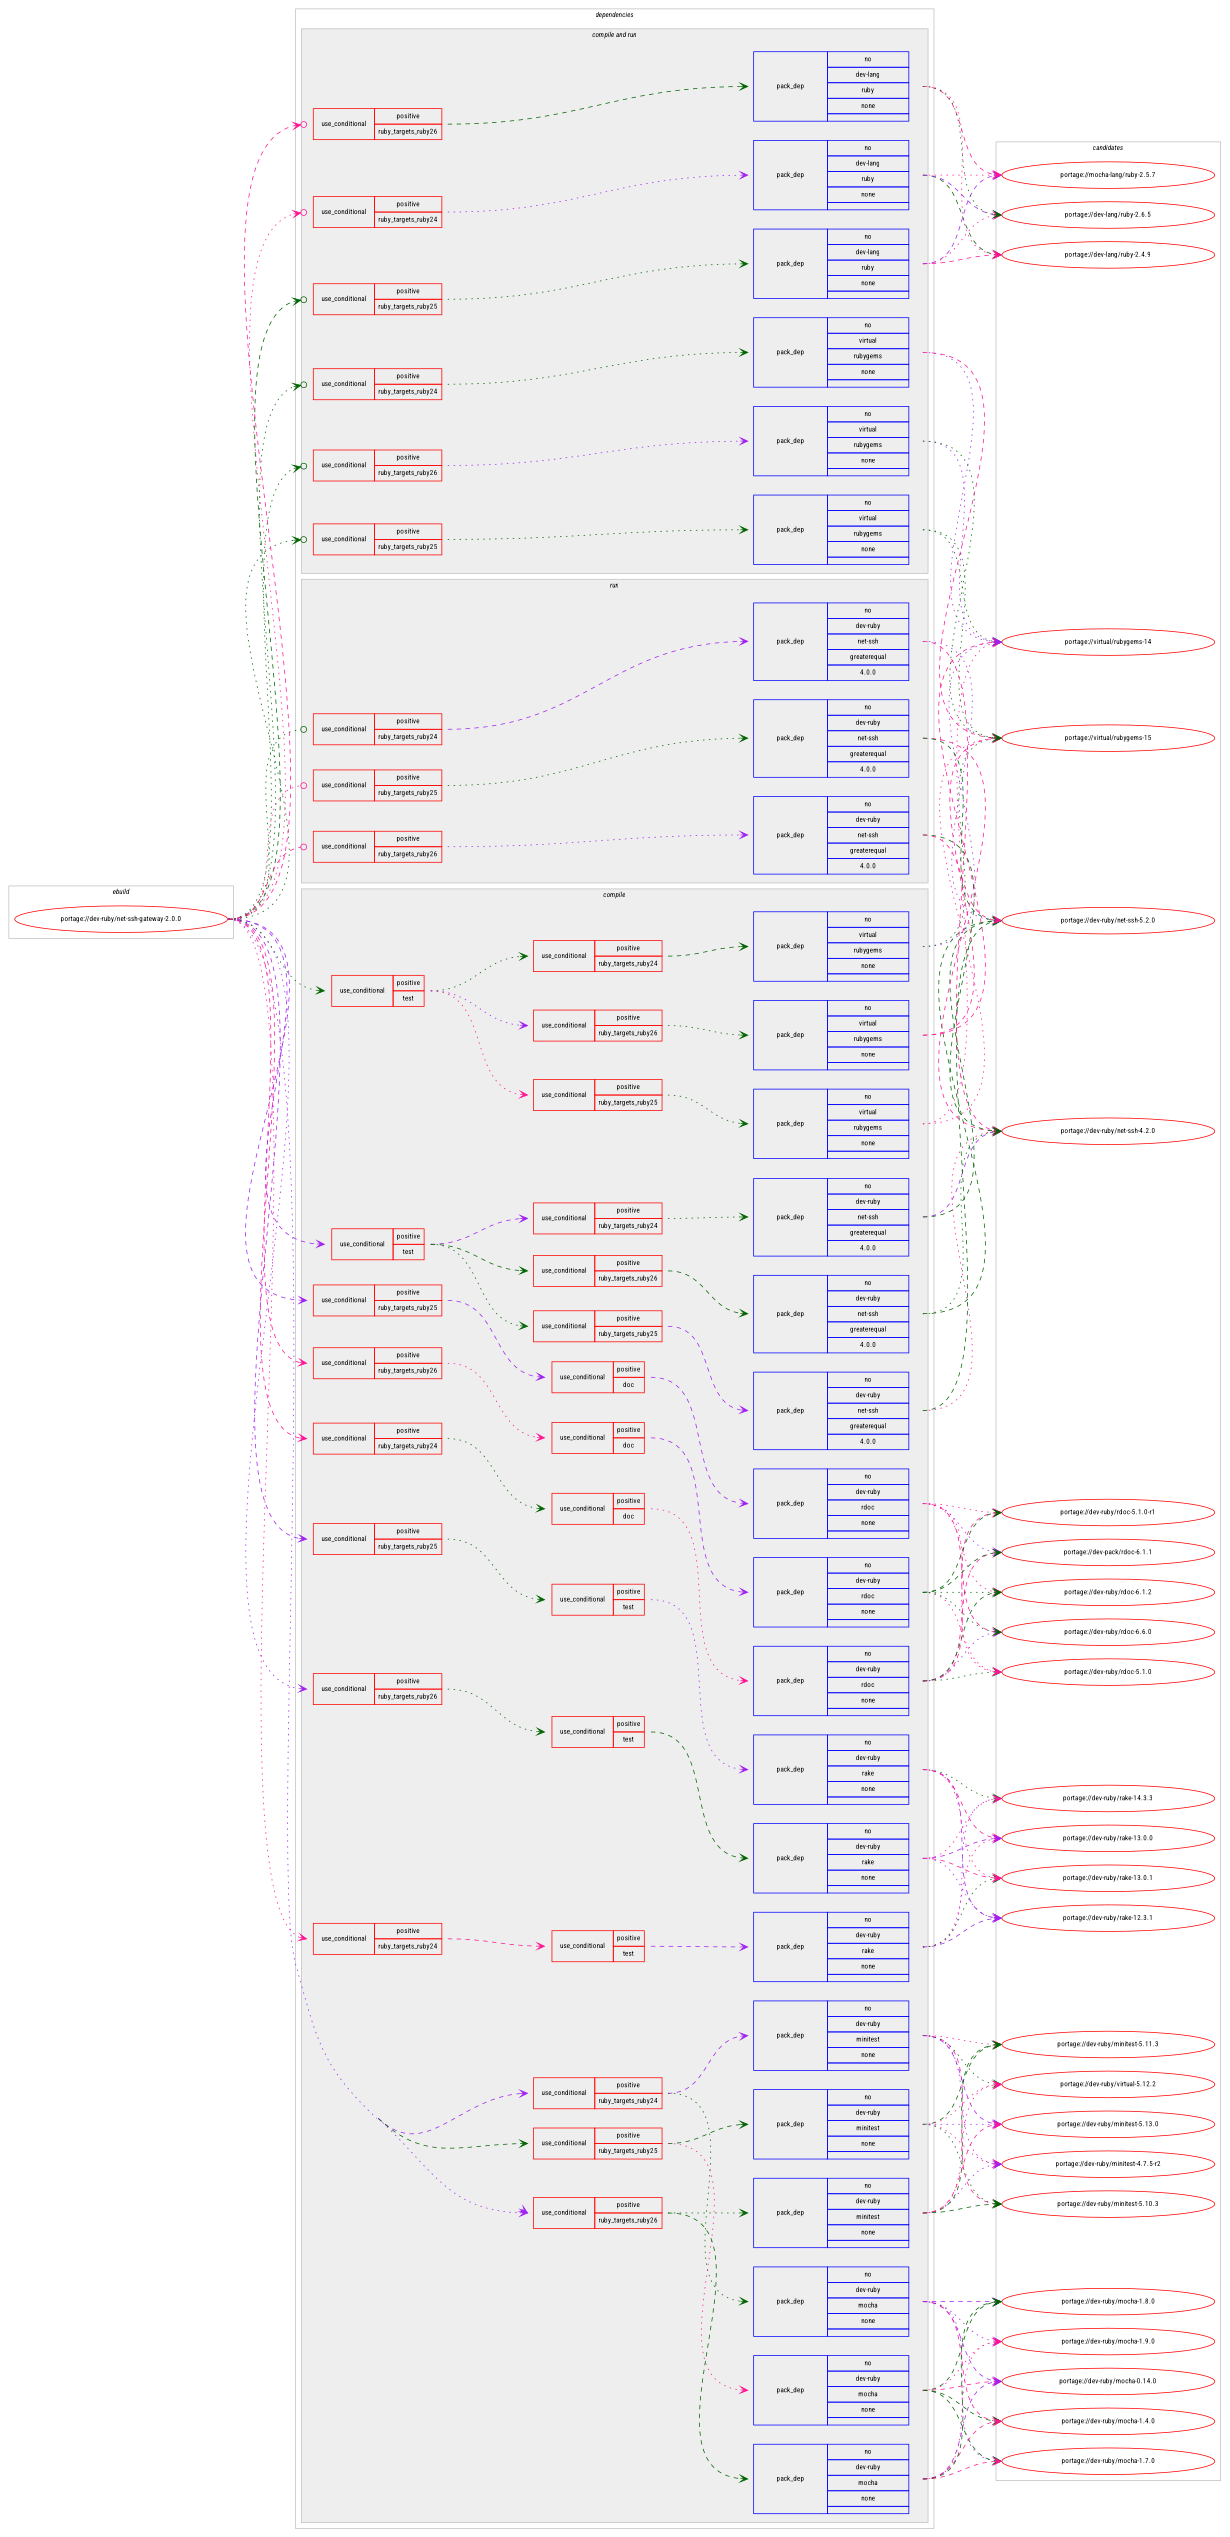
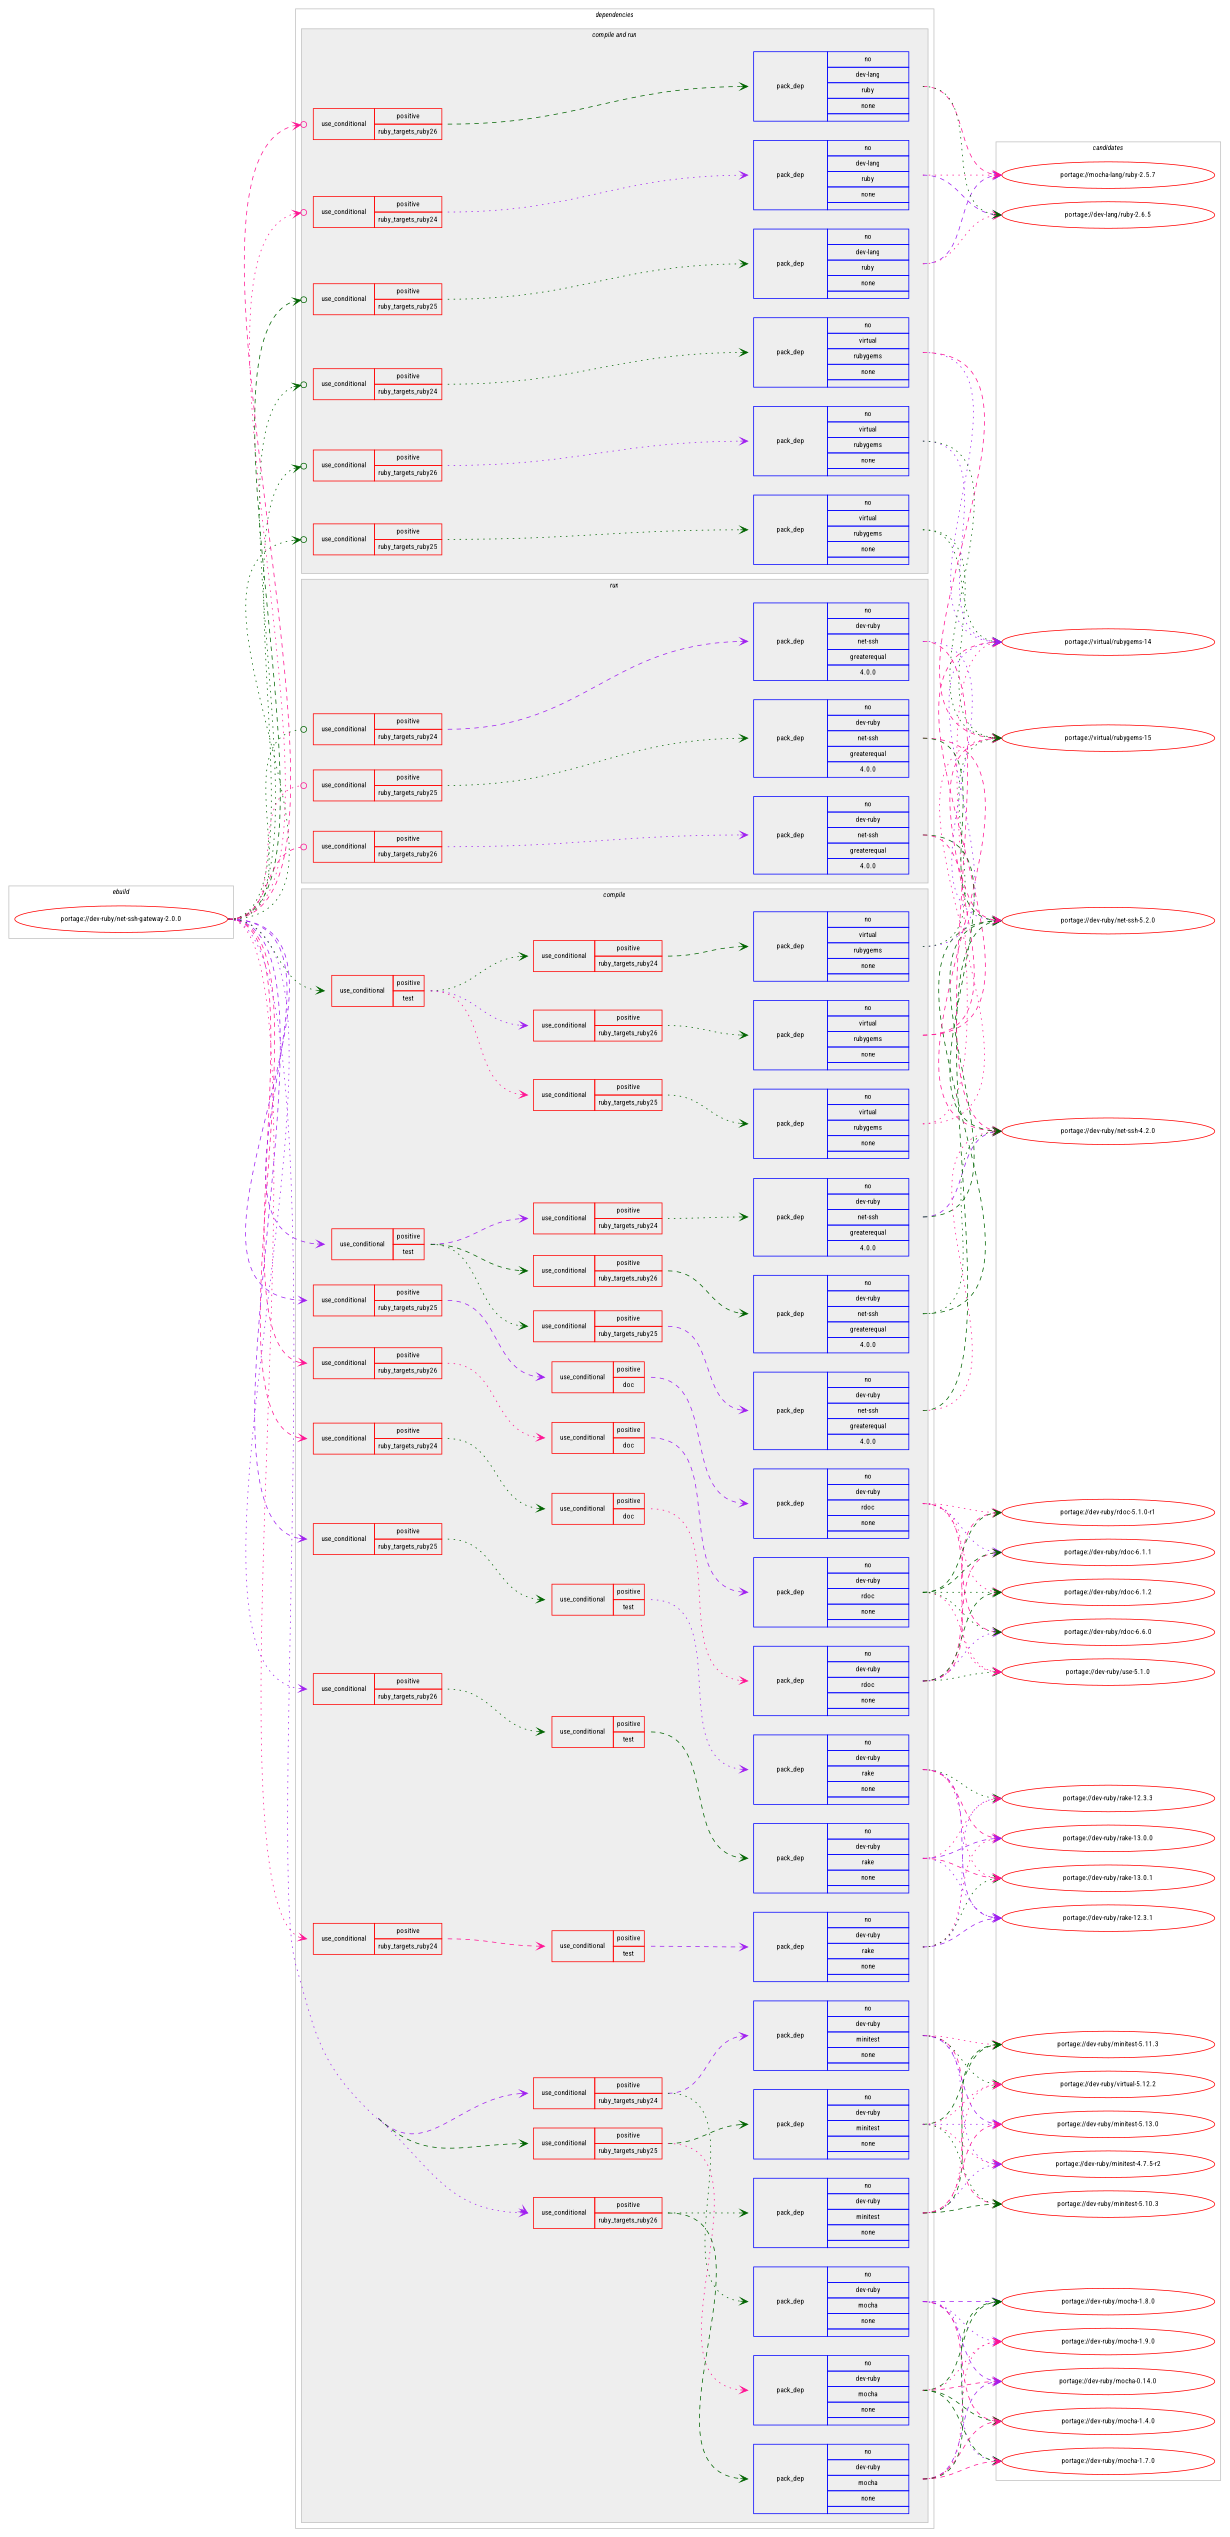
(1108, 255) -> none
(1108, 1552) -> (1108, 1552)
(1108, 1672) -> (1108, 1672)
(1108, 1798) -> (1108, 1798)
